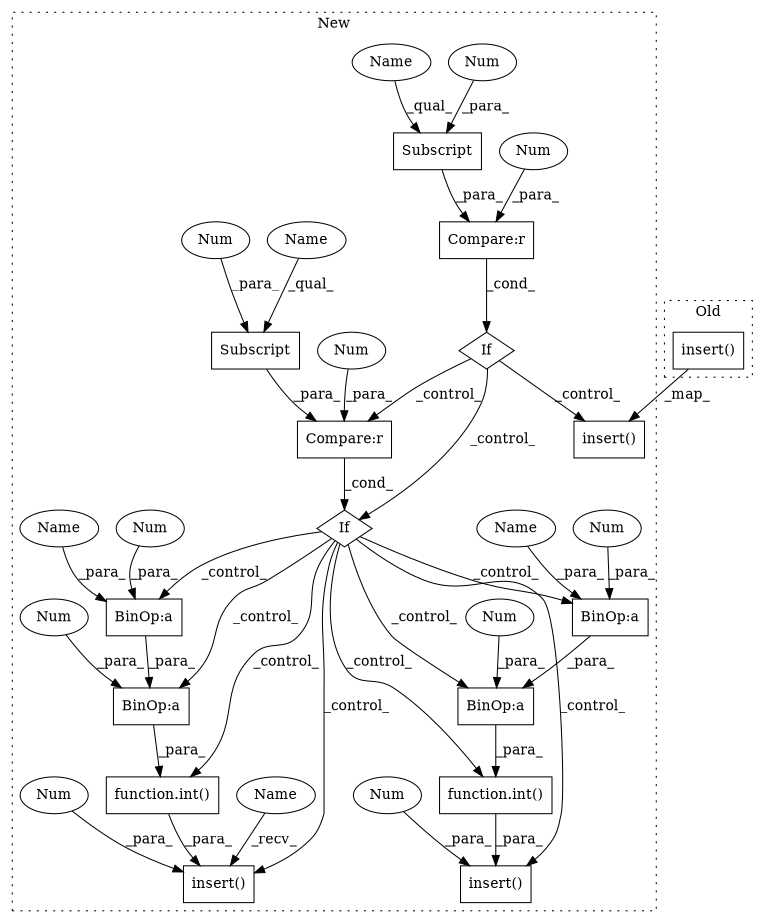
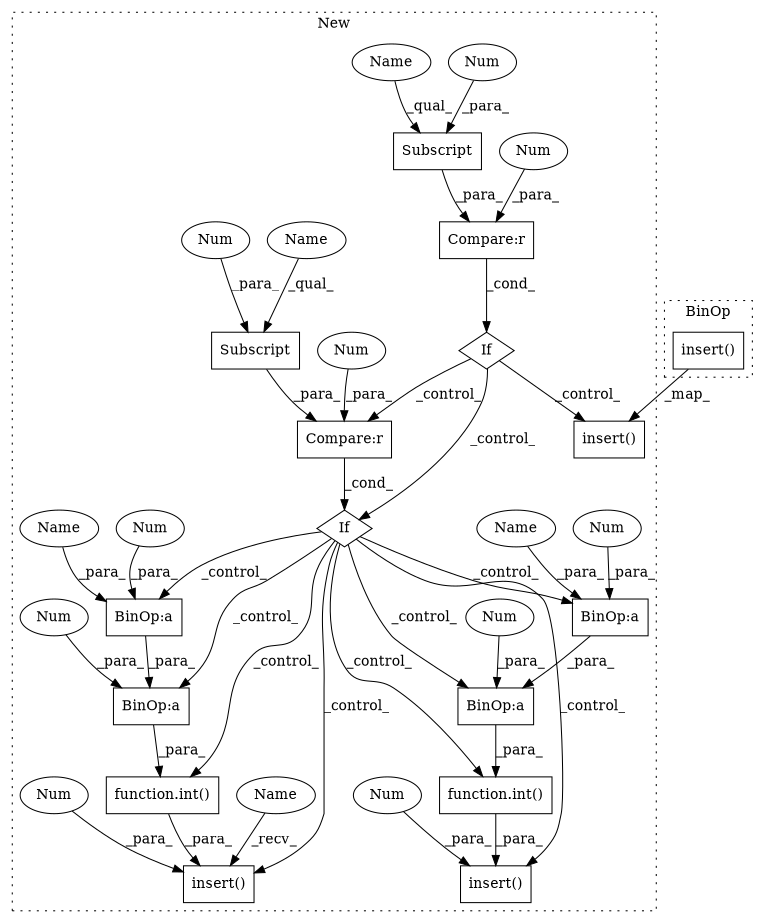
(708, 312) -> (708, 312)
